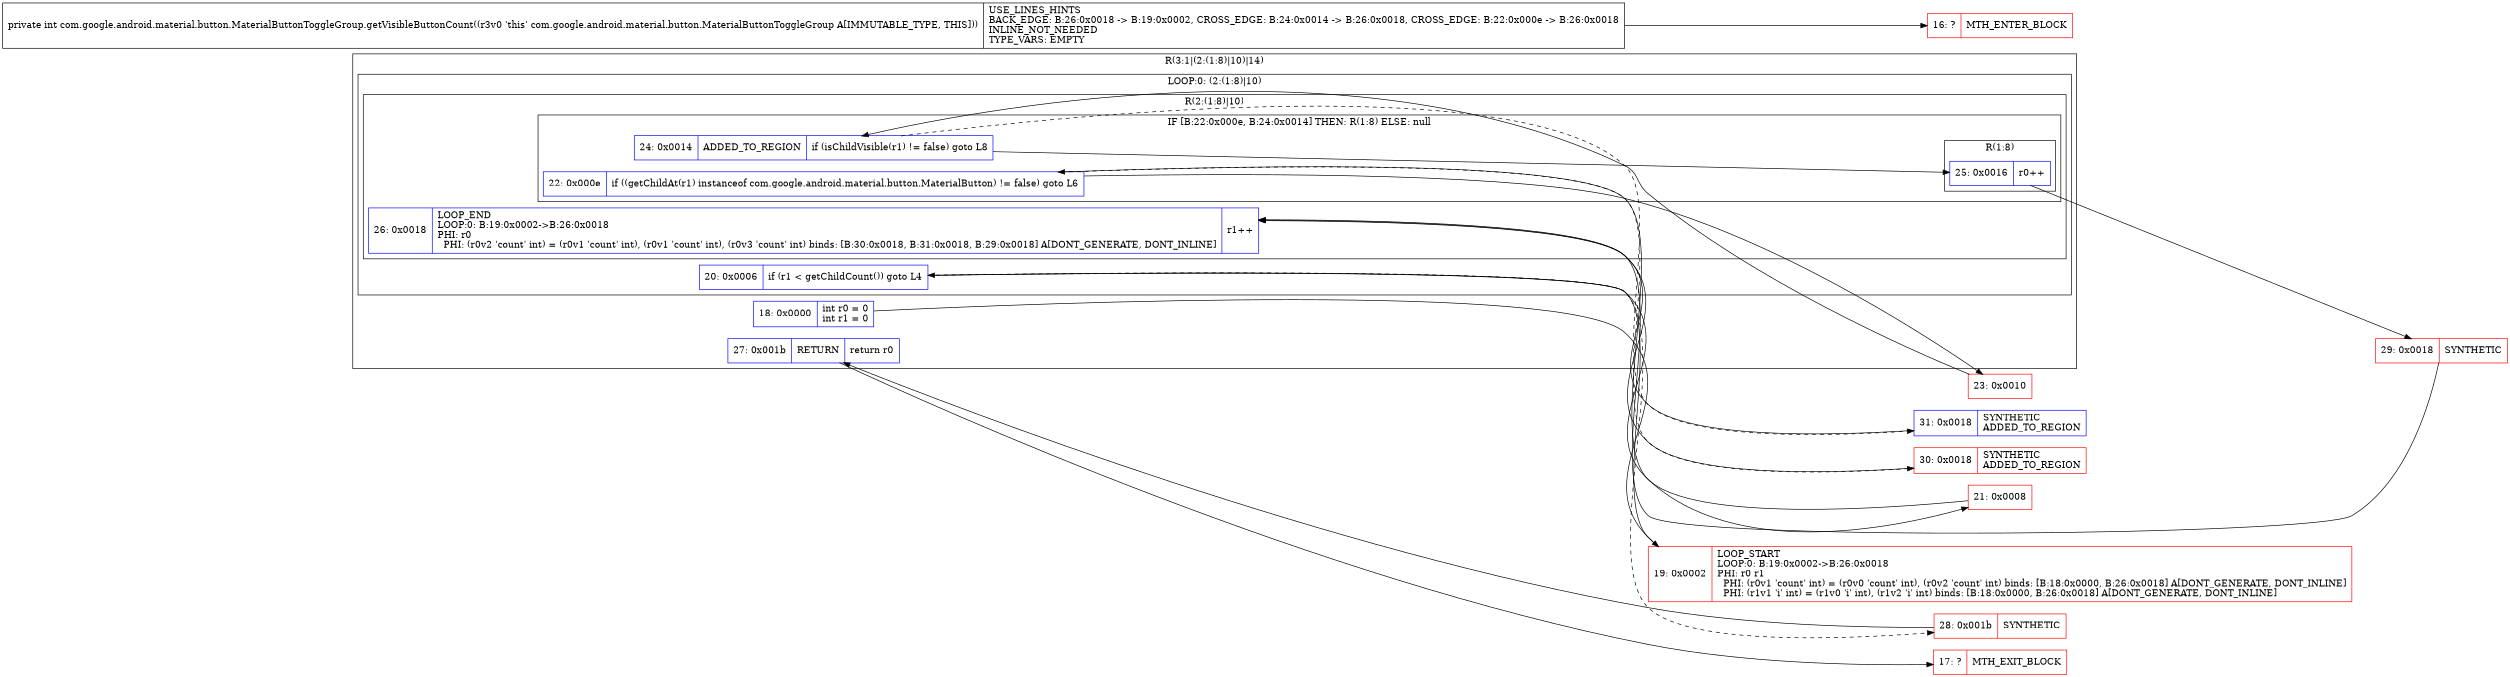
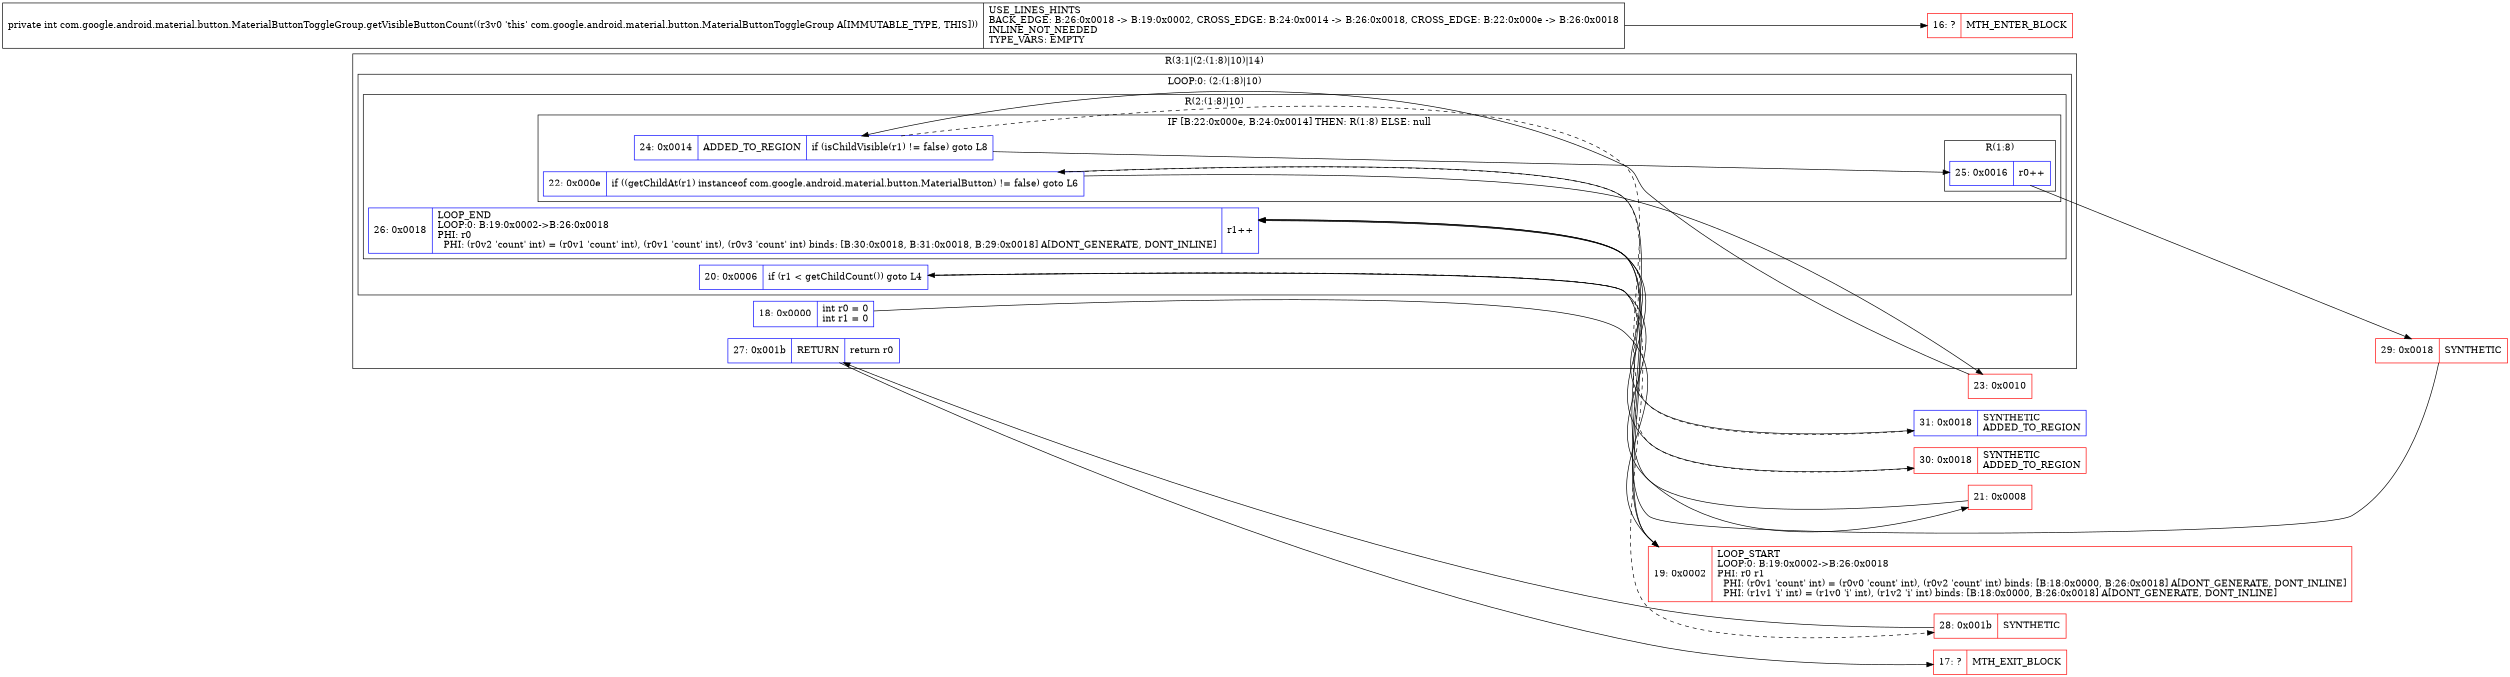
none -> (1590, 241)
